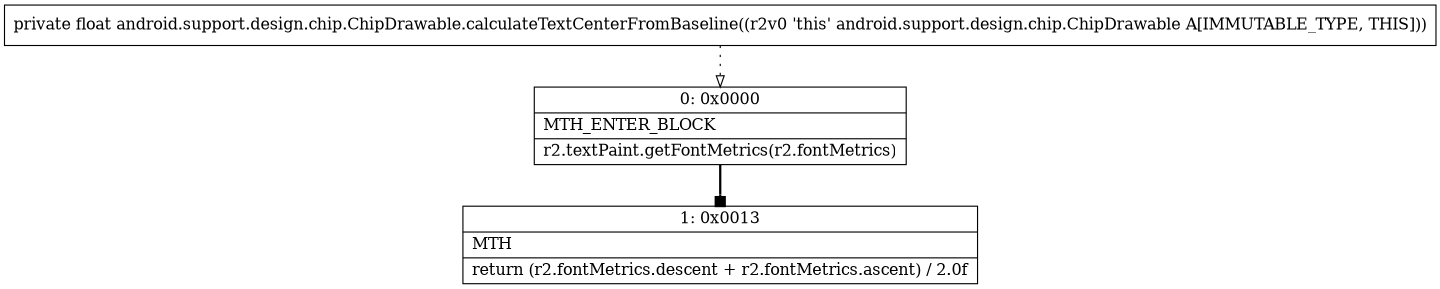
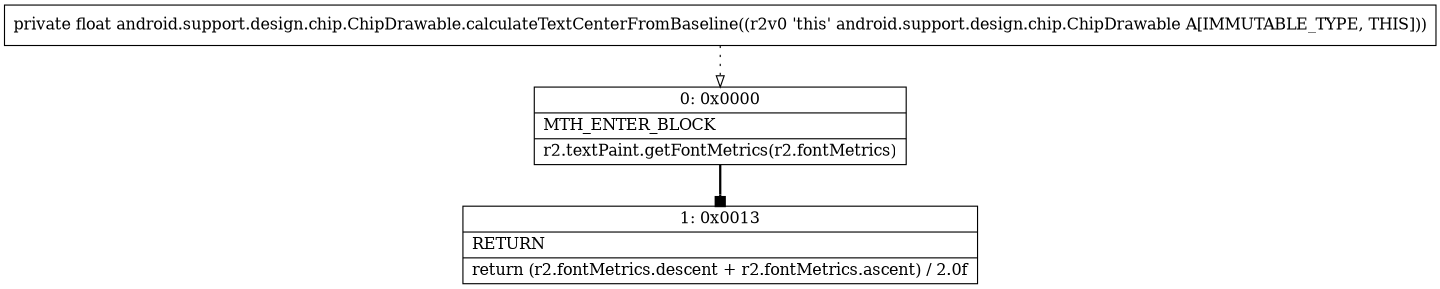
(492, 244) -> (508, 244)
